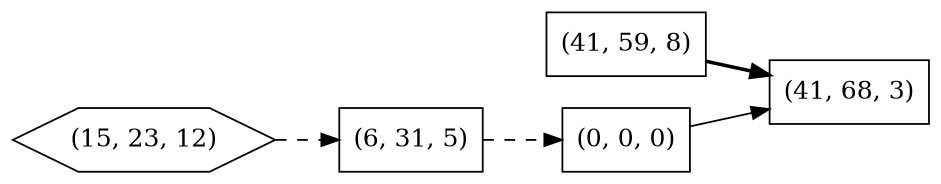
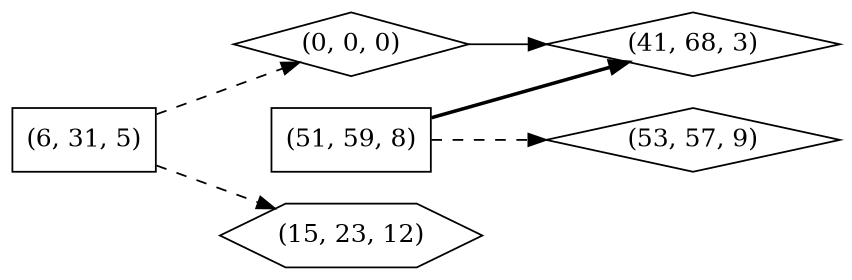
(626, 44) -> (351, 140)
(849, 92) -> (693, 44)
(299, 140) -> (207, 184)
(626, 140) -> (351, 44)
none -> (693, 140)
